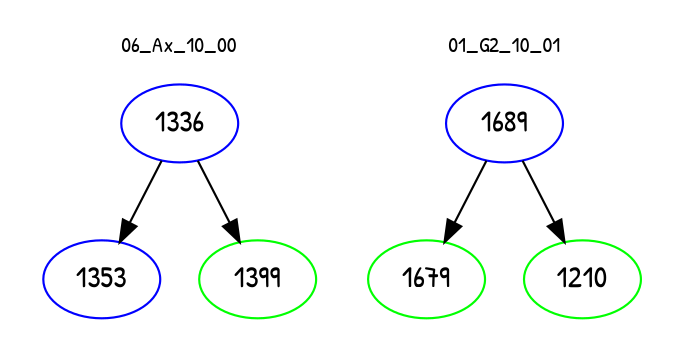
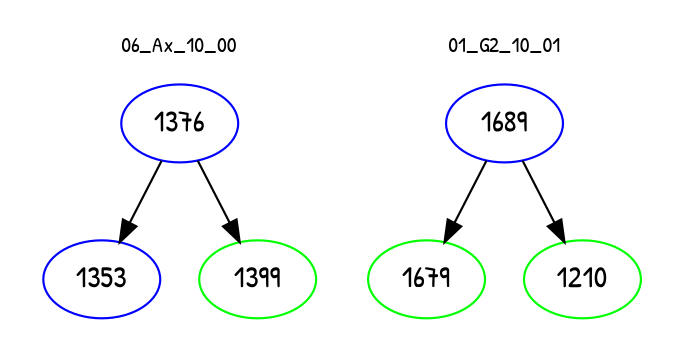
(180, 123) -> (180, 123)
